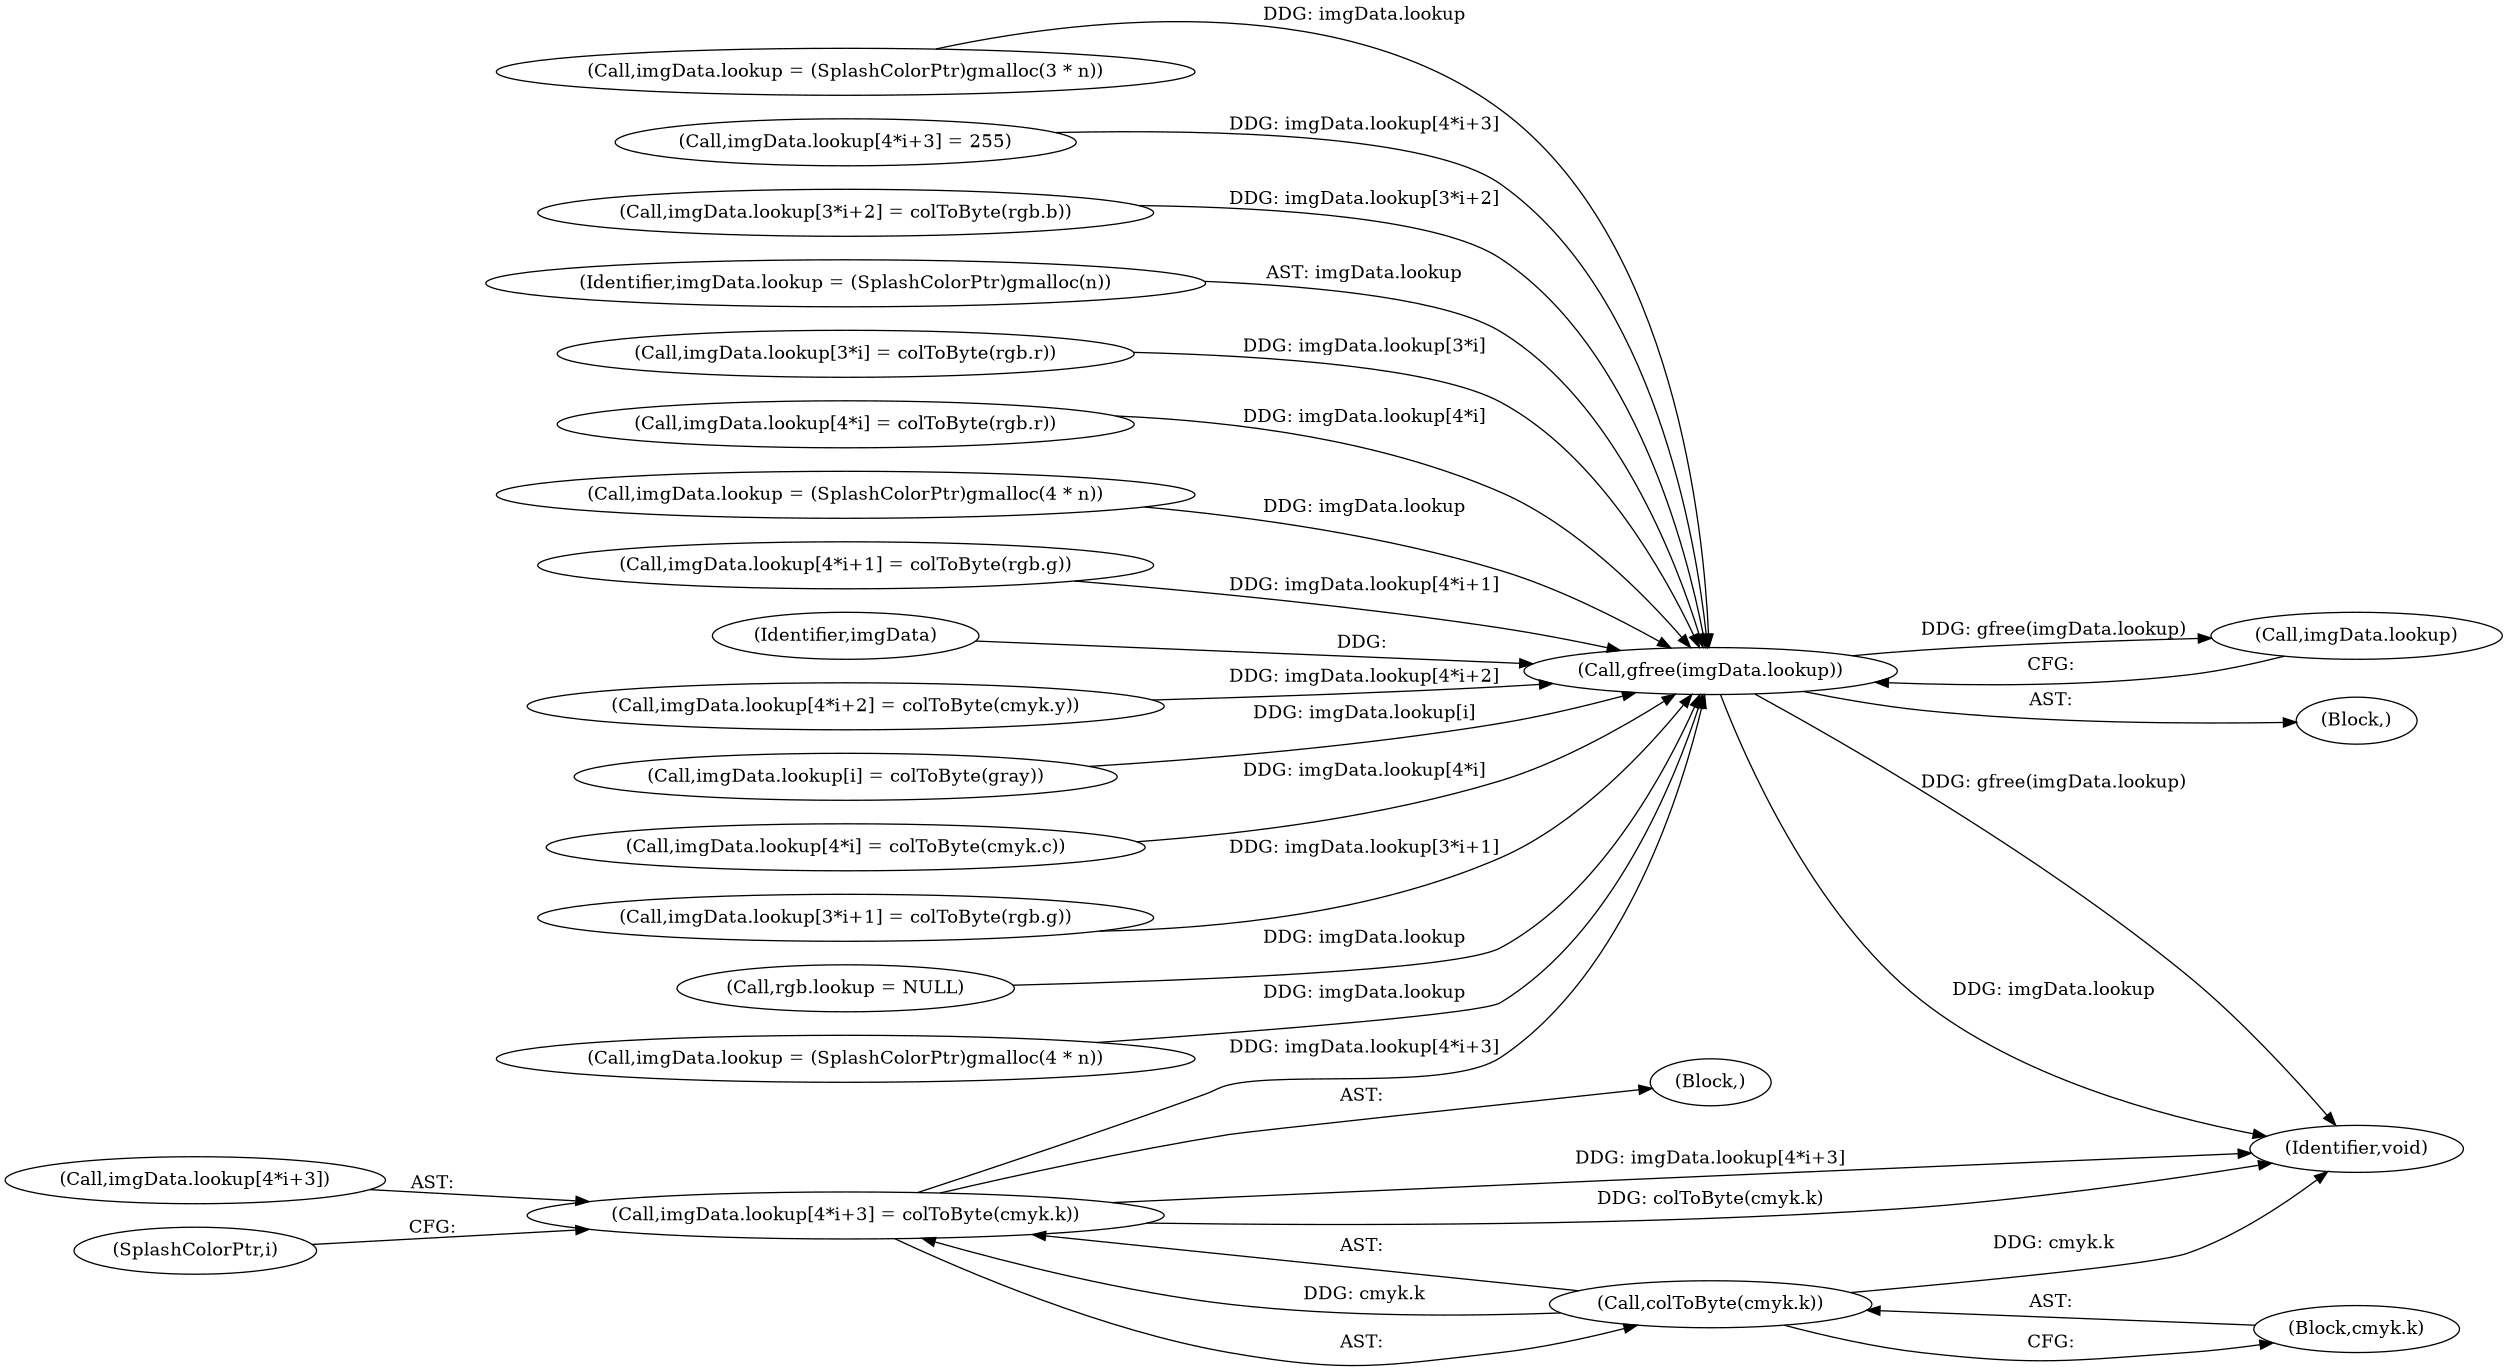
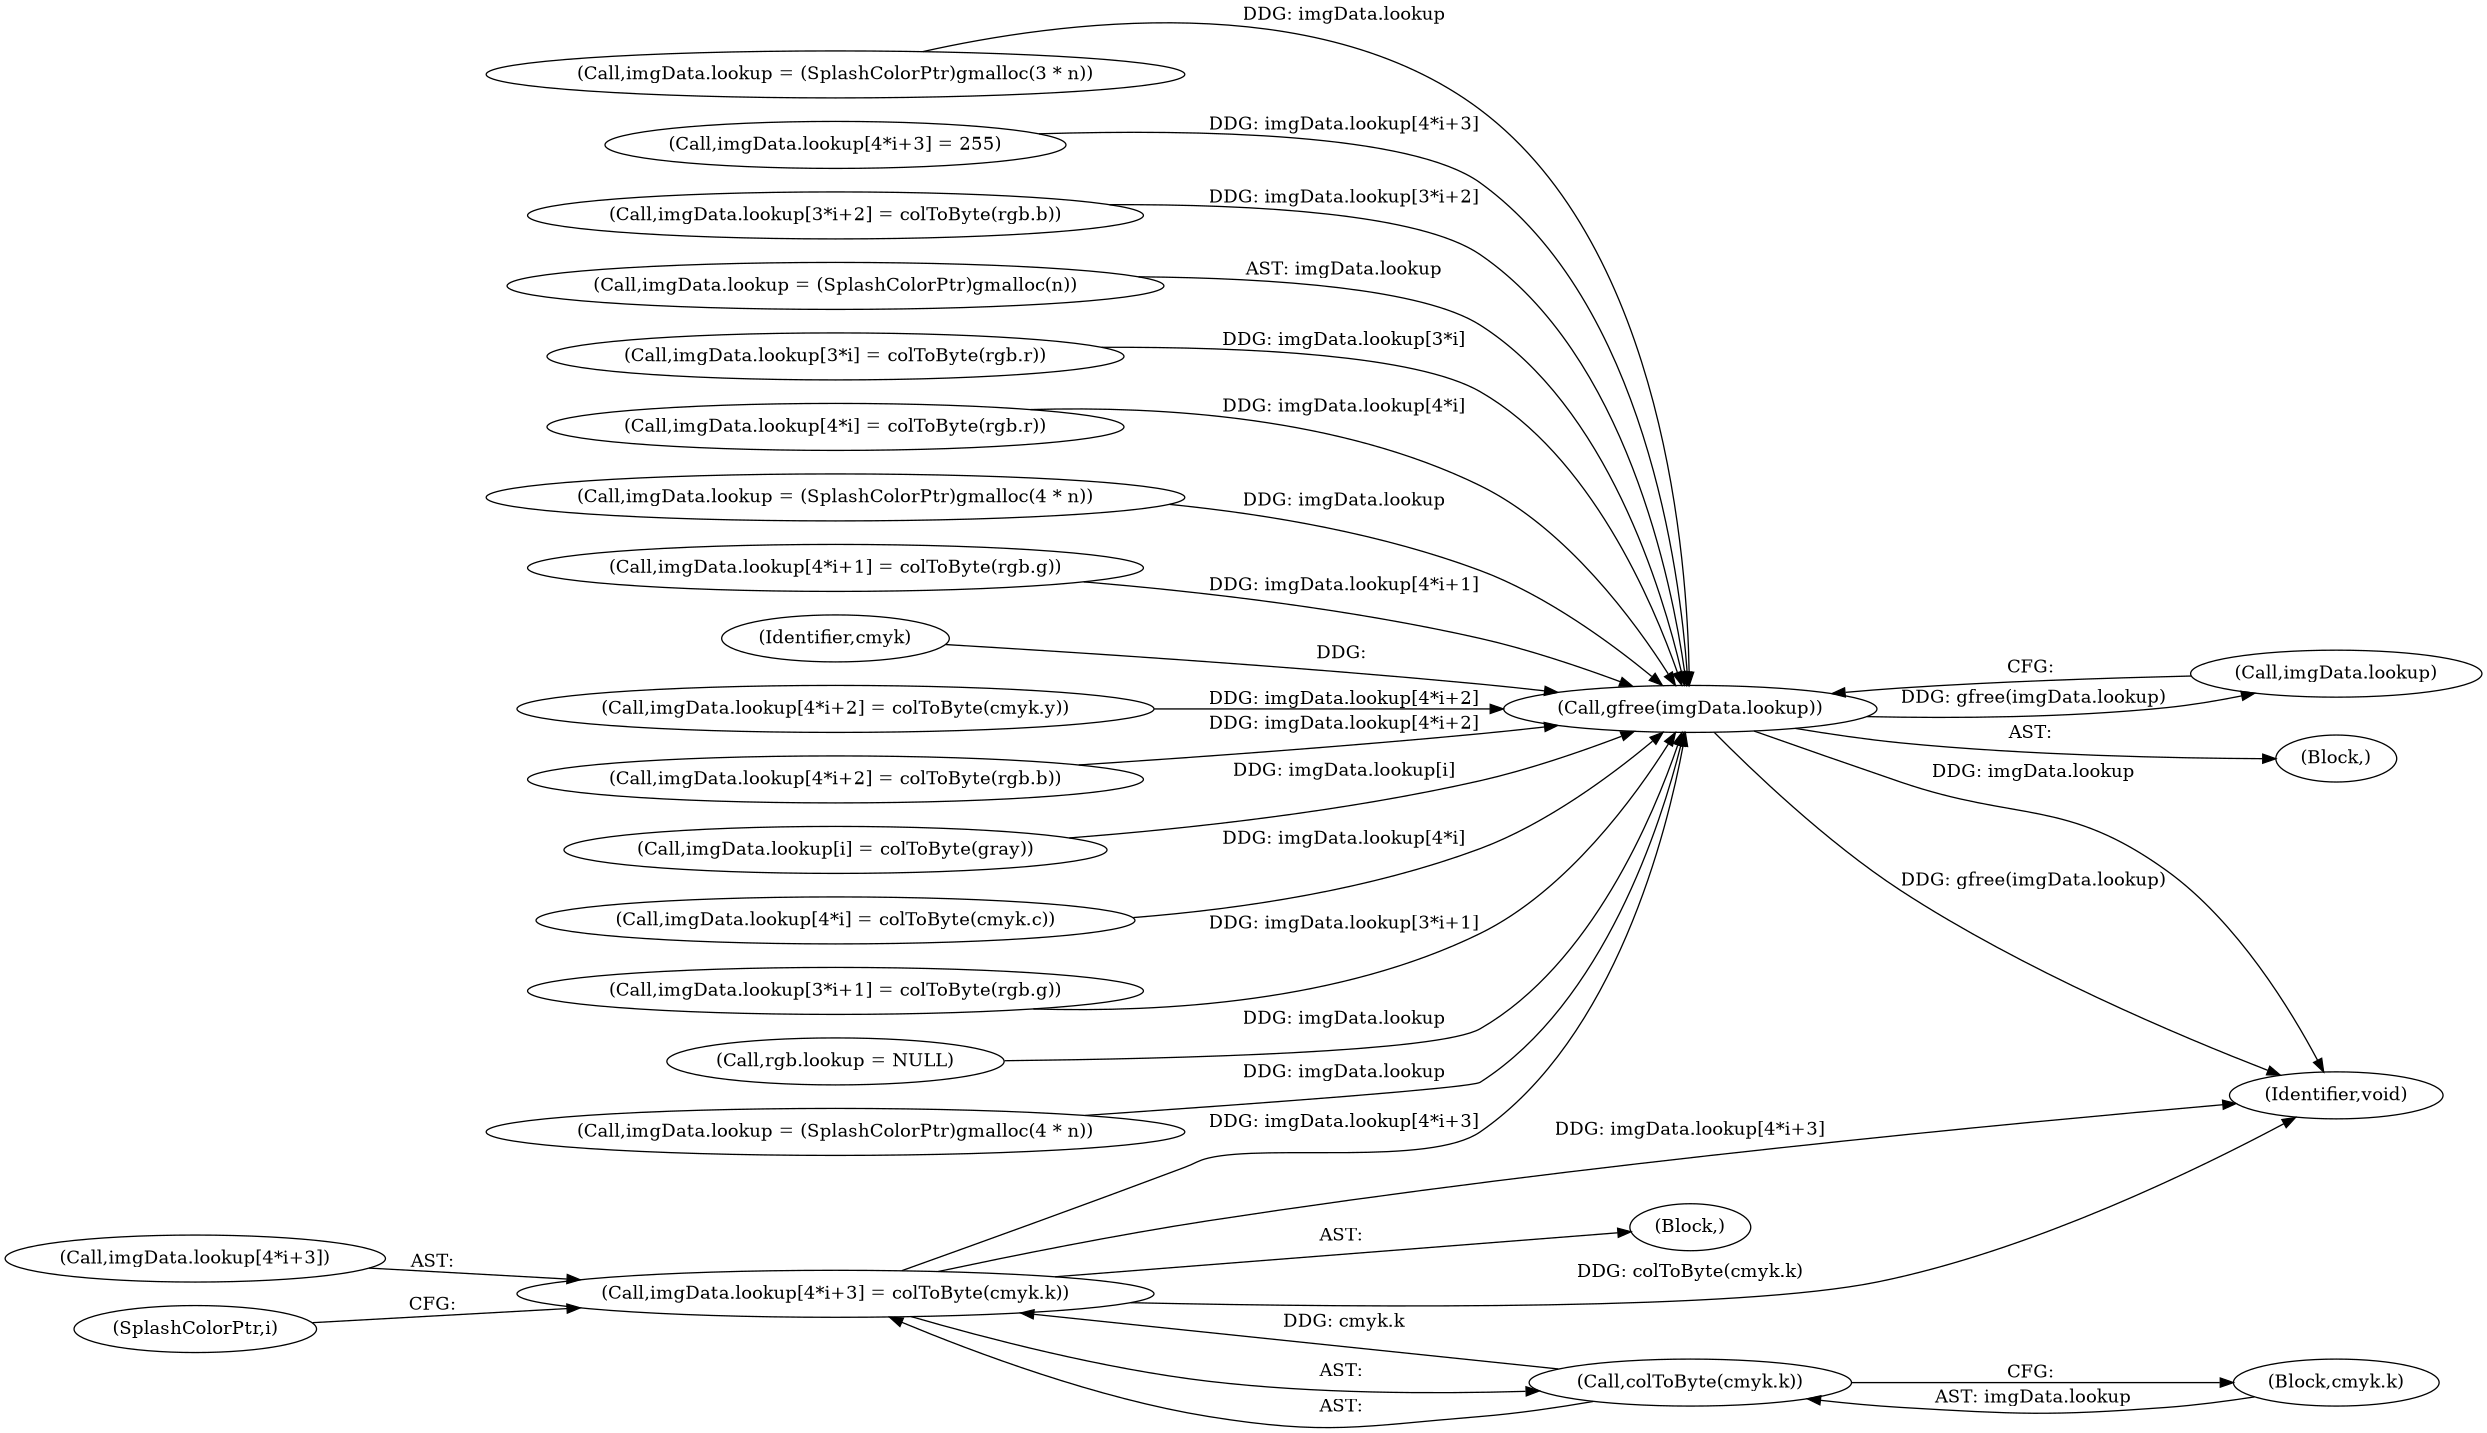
(846, 283) -> (835, 286)
(846, 636) -> (835, 638)
none -> (835, 779)
(2094, 1268) -> none
(2054, 1302) -> (2034, 1398)
